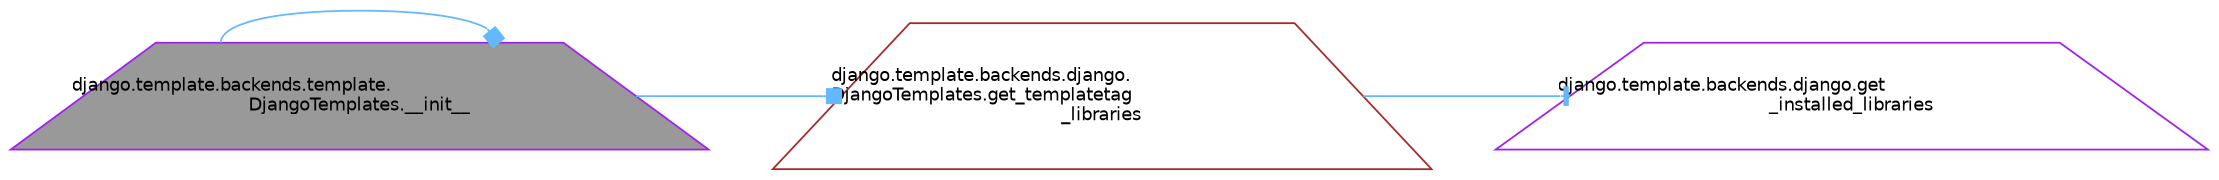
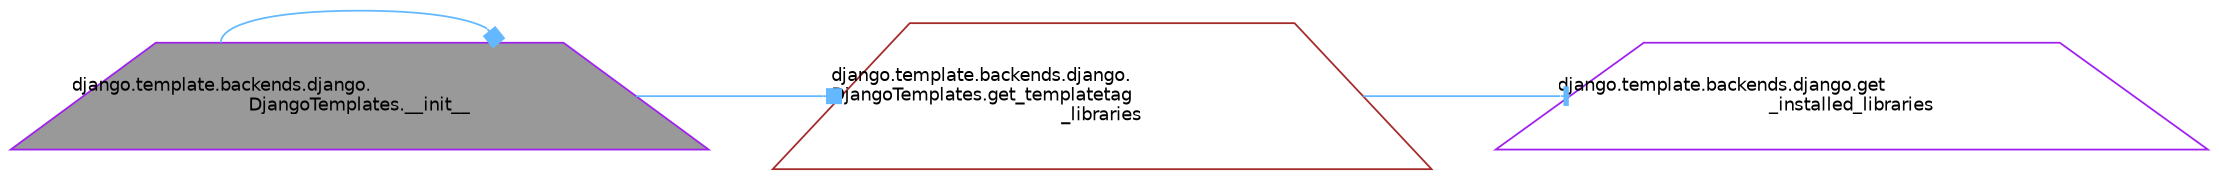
(360, 96) -> (360, 96)
